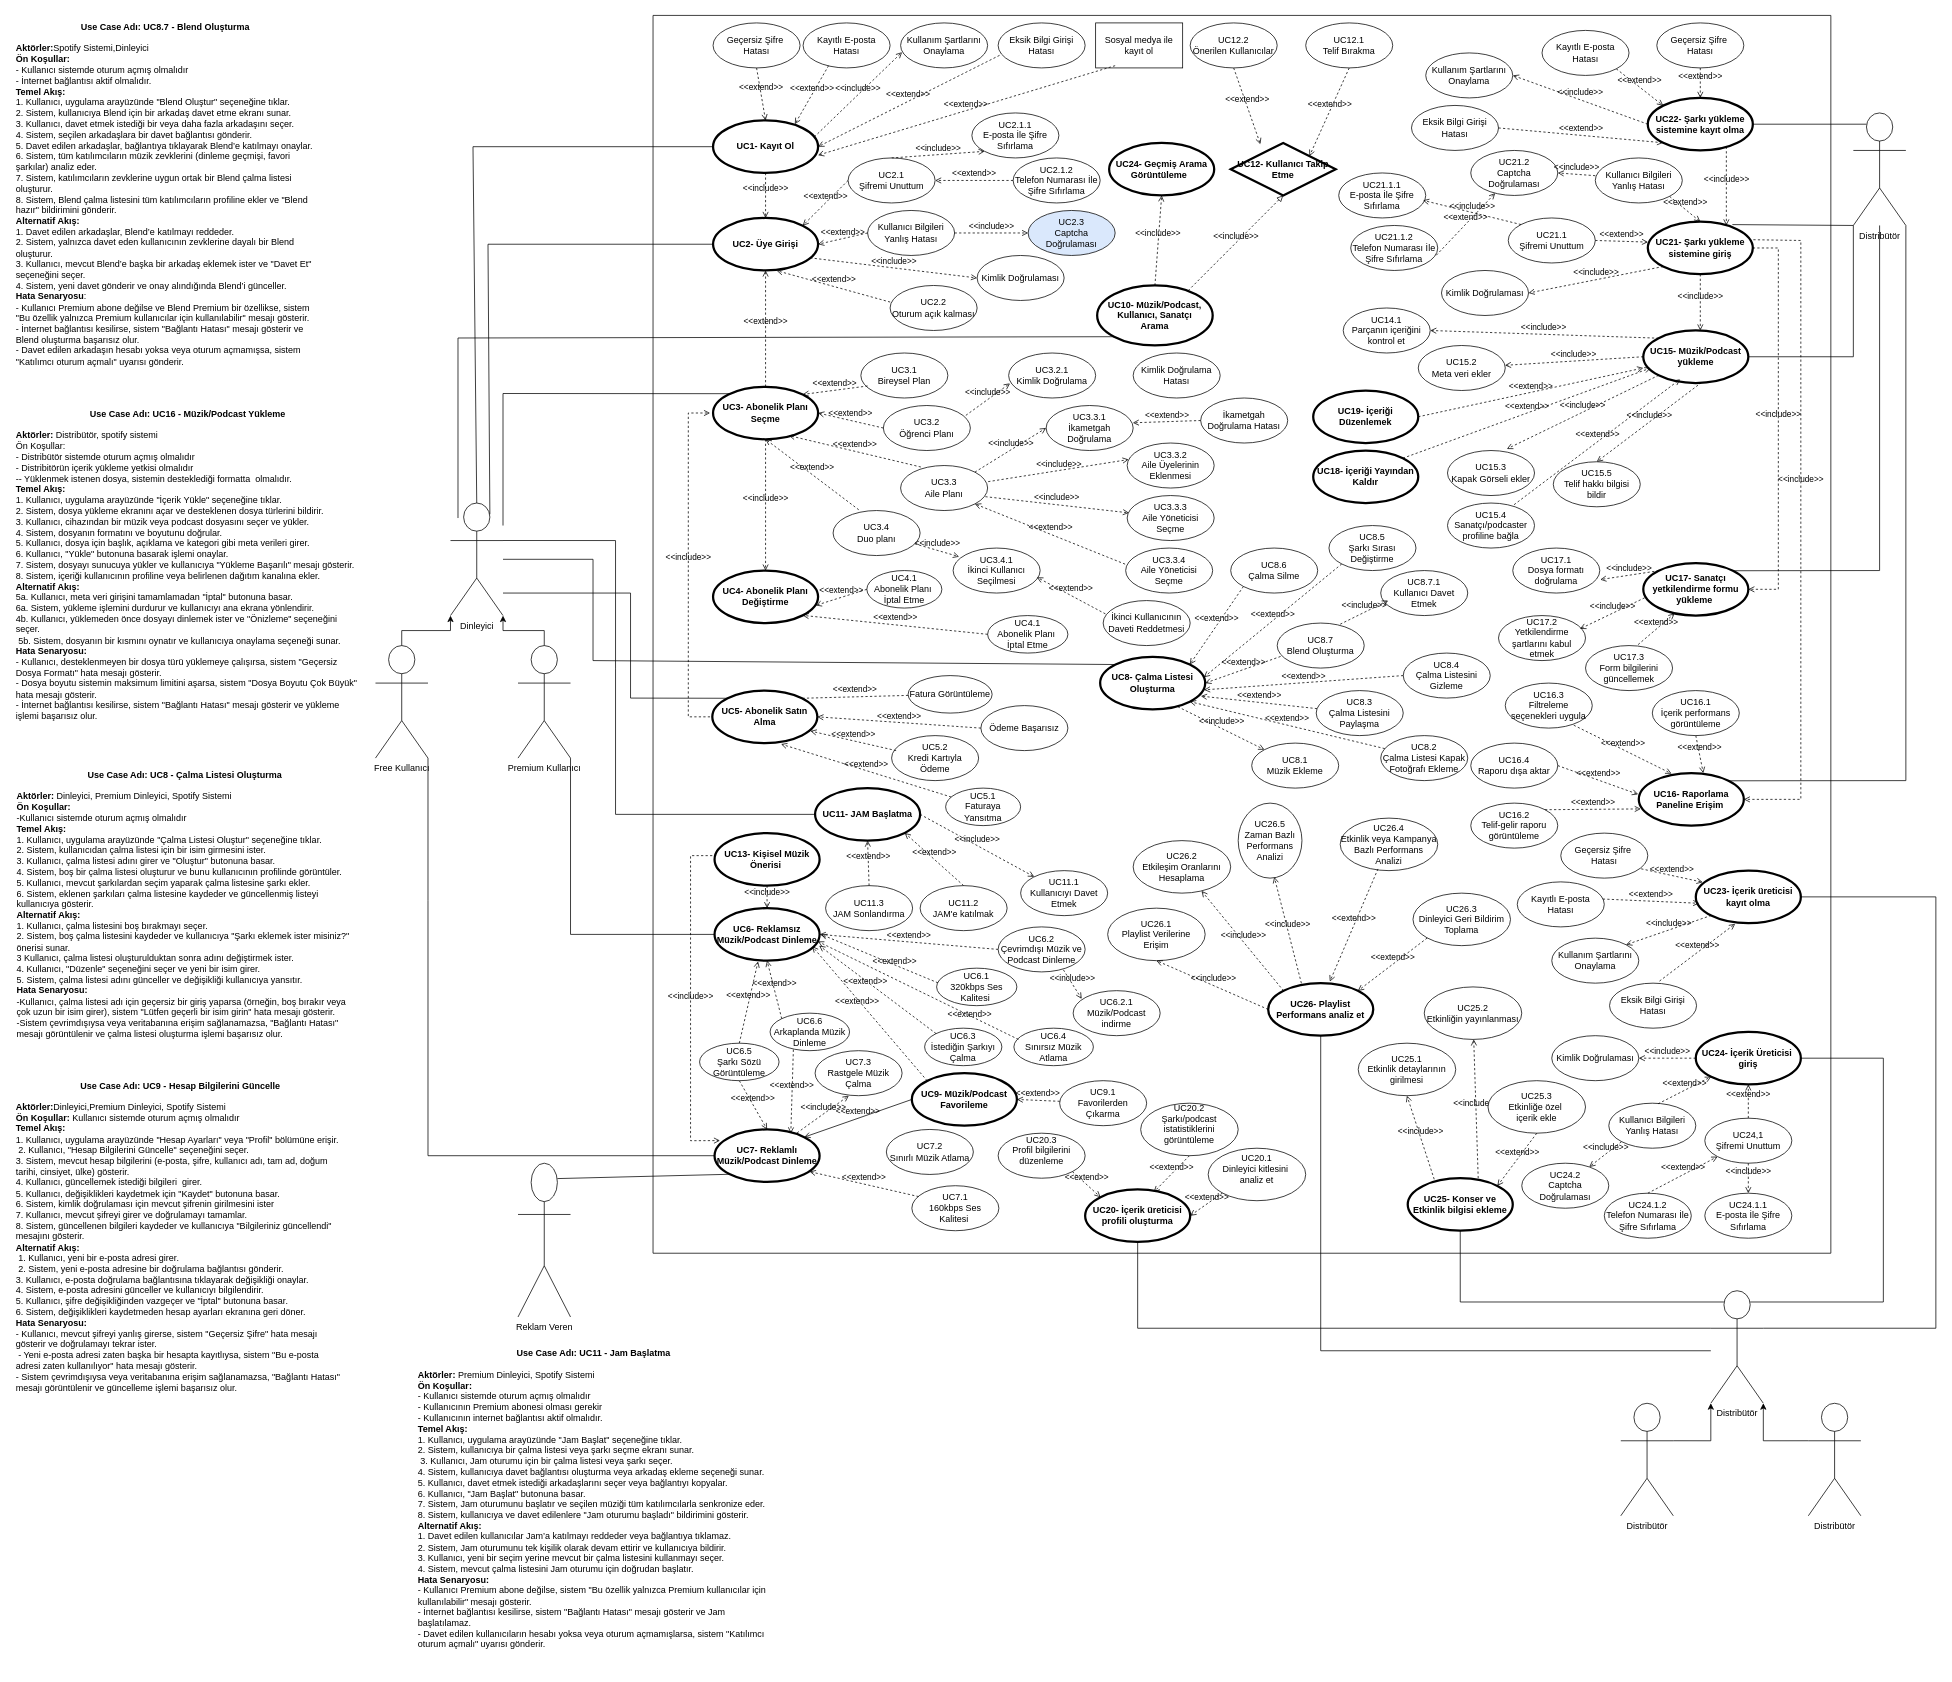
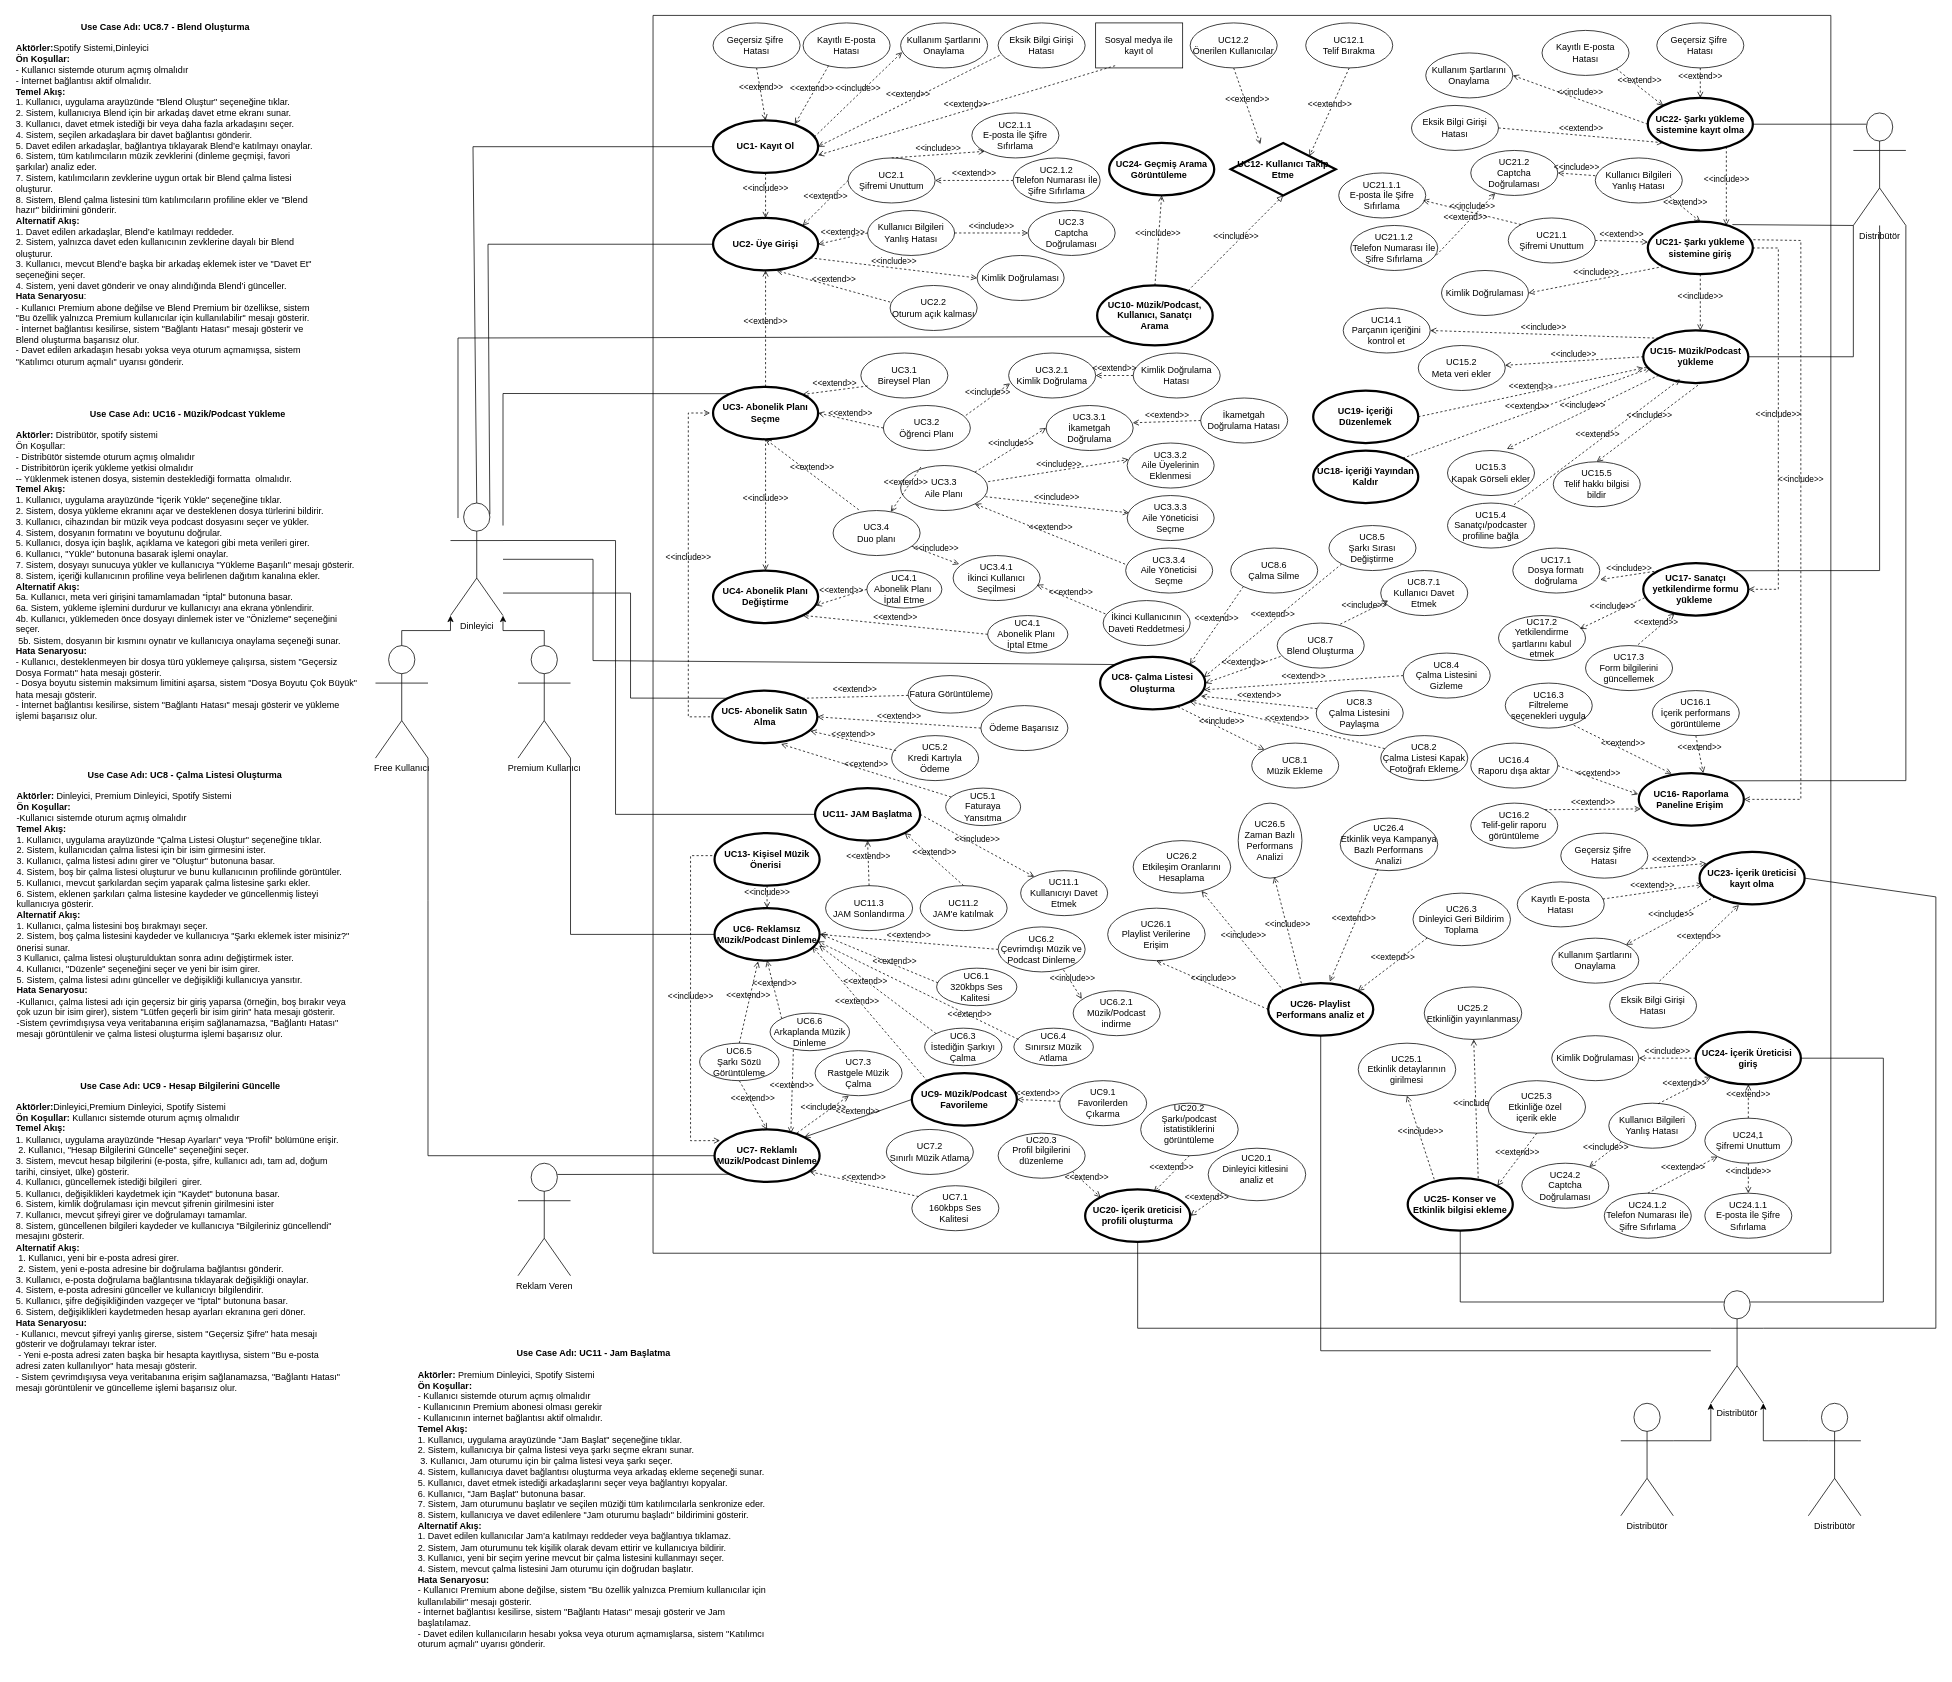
(1071, 233) -> (1071, 233)
none -> (1115, 375)
(855, 451) -> (906, 489)
(996, 570) -> (996, 578)
(1748, 897) -> (1752, 878)
(544, 1240) -> (544, 1219)
